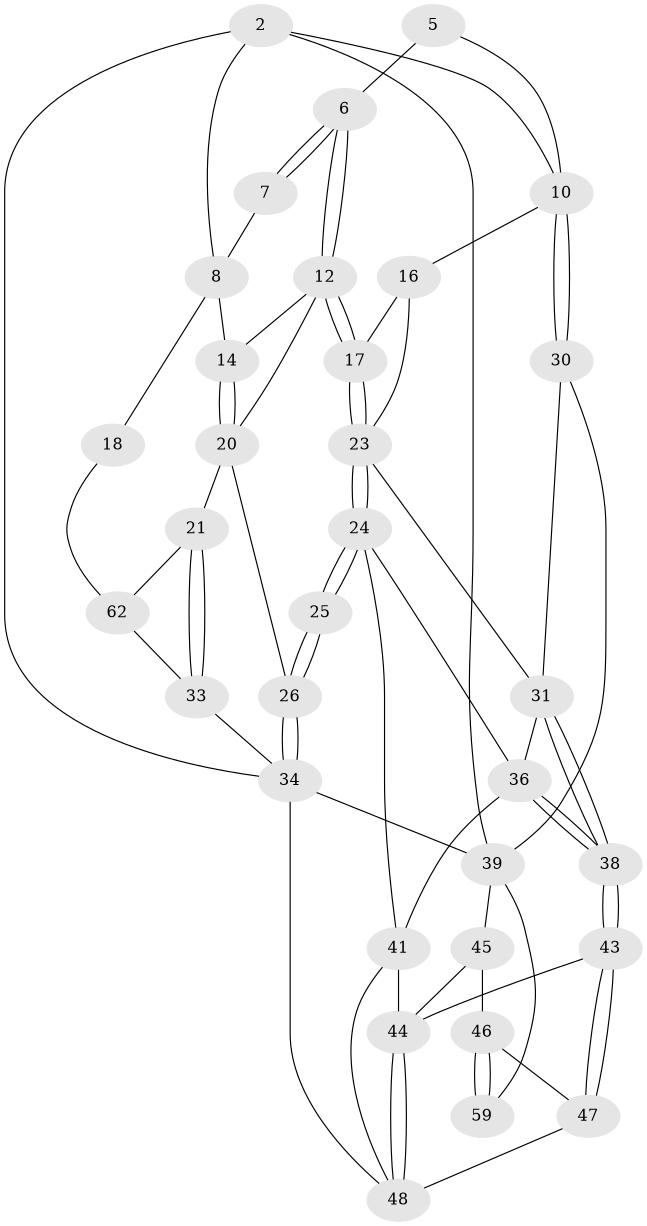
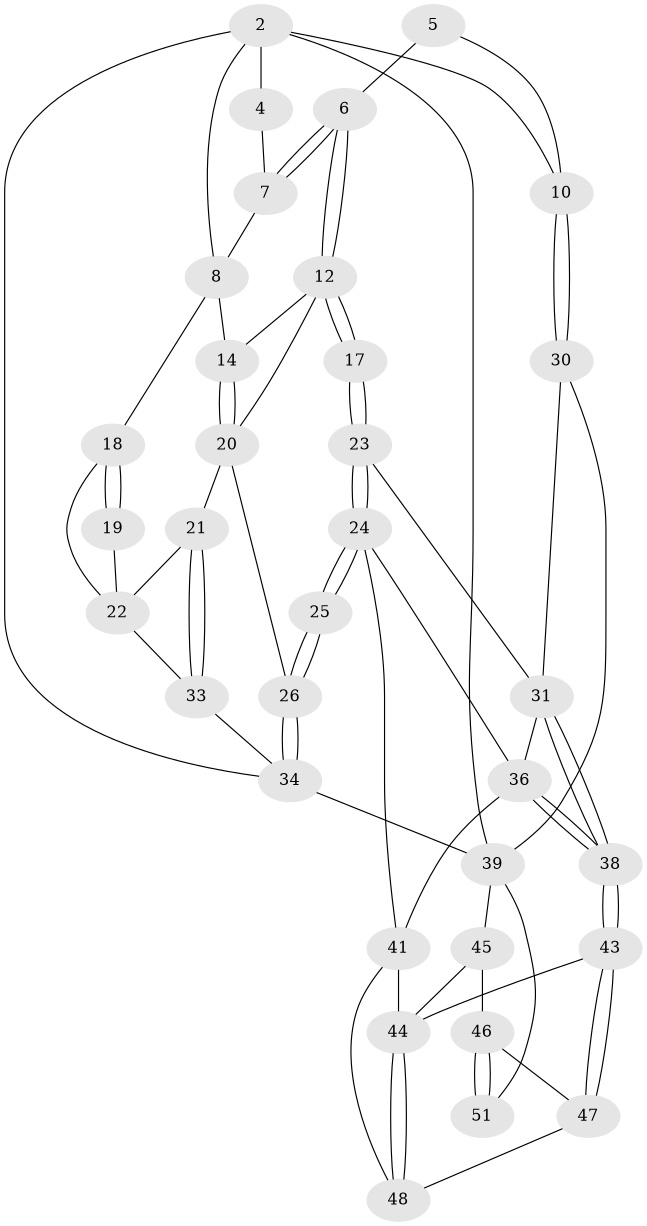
none -> (261, 110)
(409, 277) -> none
none -> (113, 529)
(118, 613) -> (118, 613)
(290, 1007) -> none
(482, 1116) -> (482, 1116)
